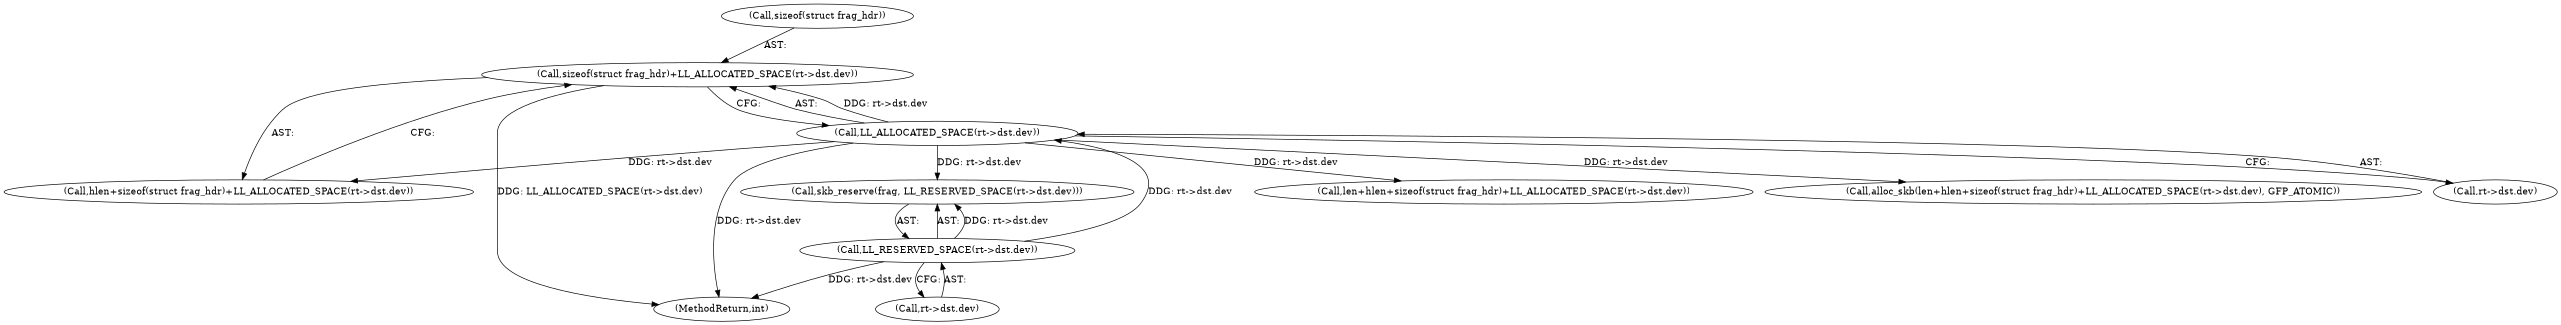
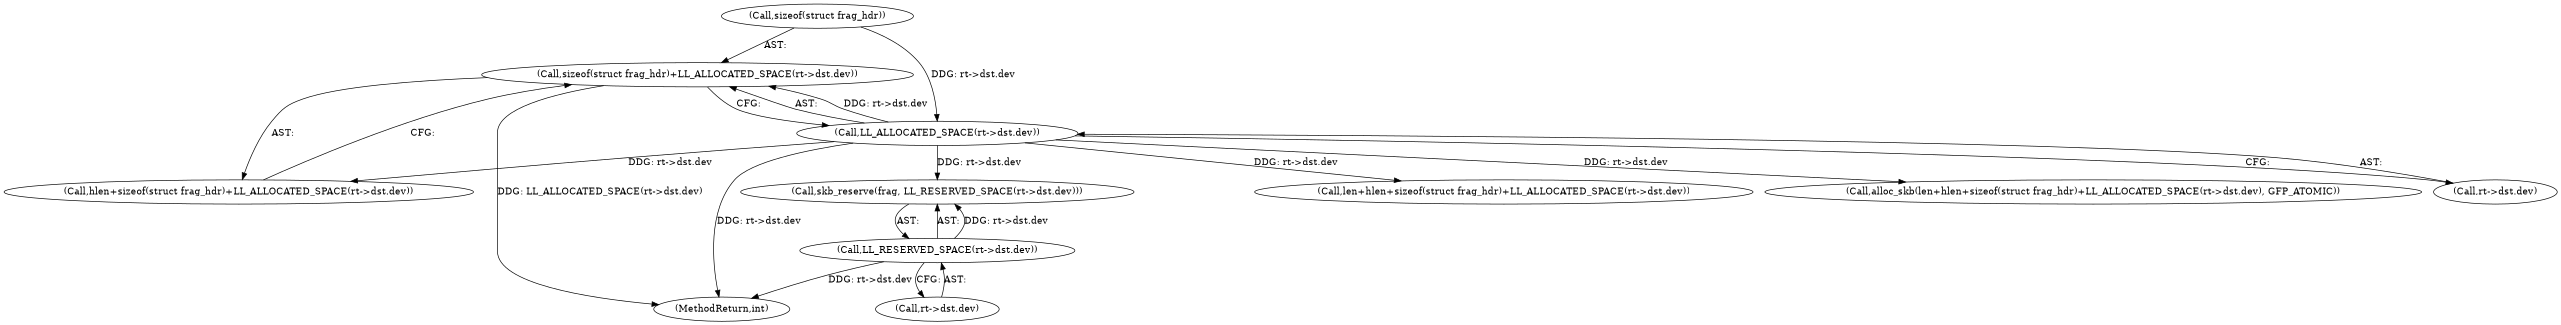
(1141, 203) -> (914, 58)
